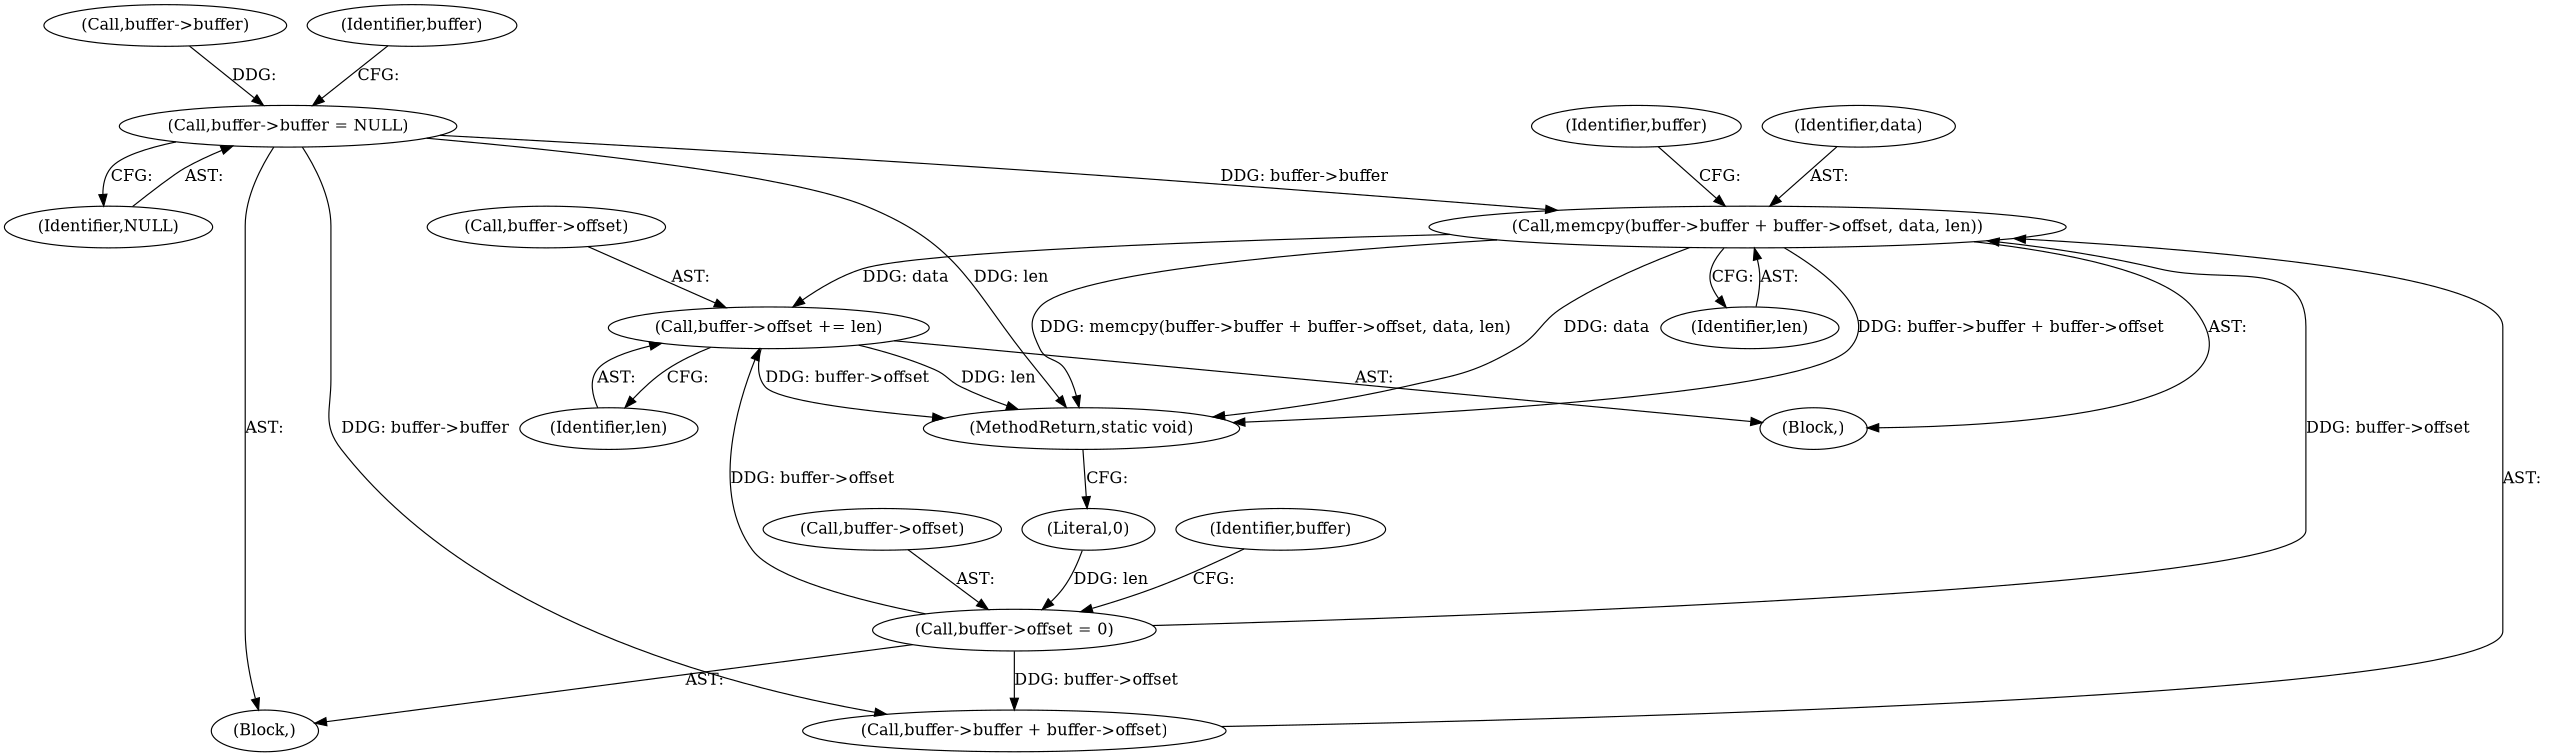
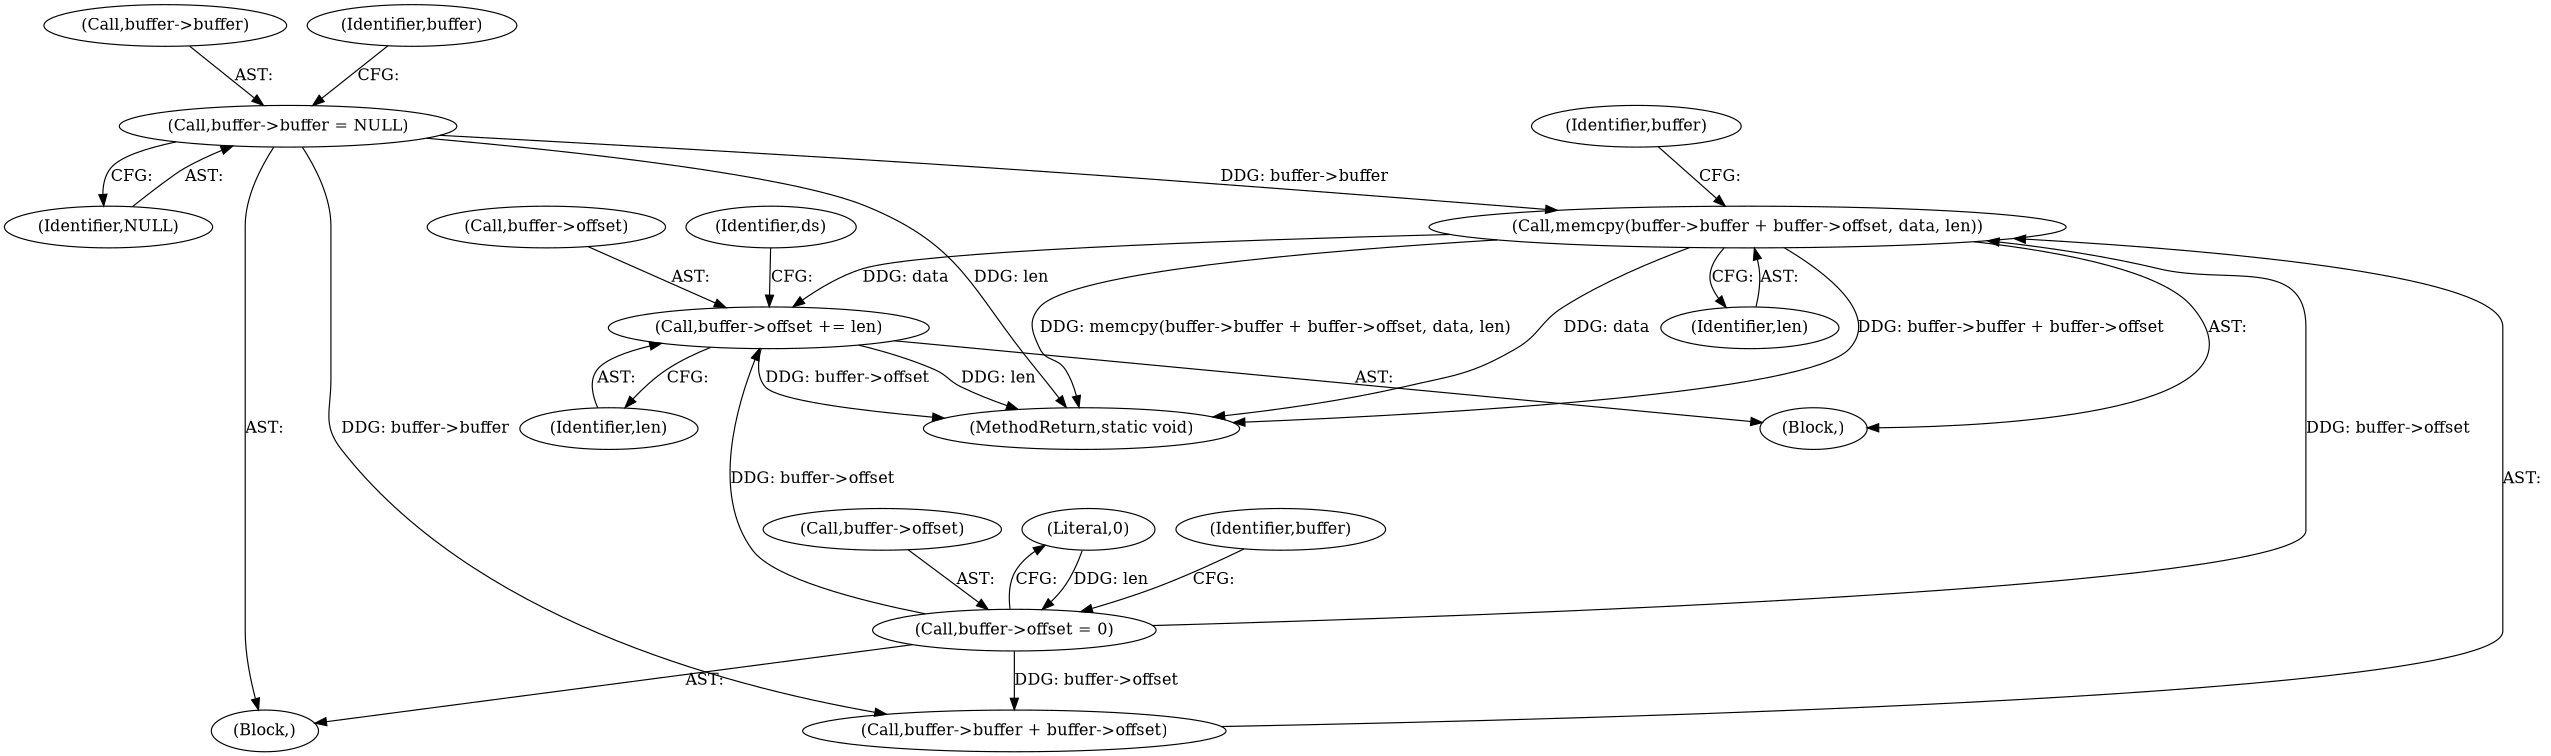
(257, 76) -> (257, 76)
(1859, 126) -> none
none -> (771, 227)
(1085, 473) -> (1013, 576)
